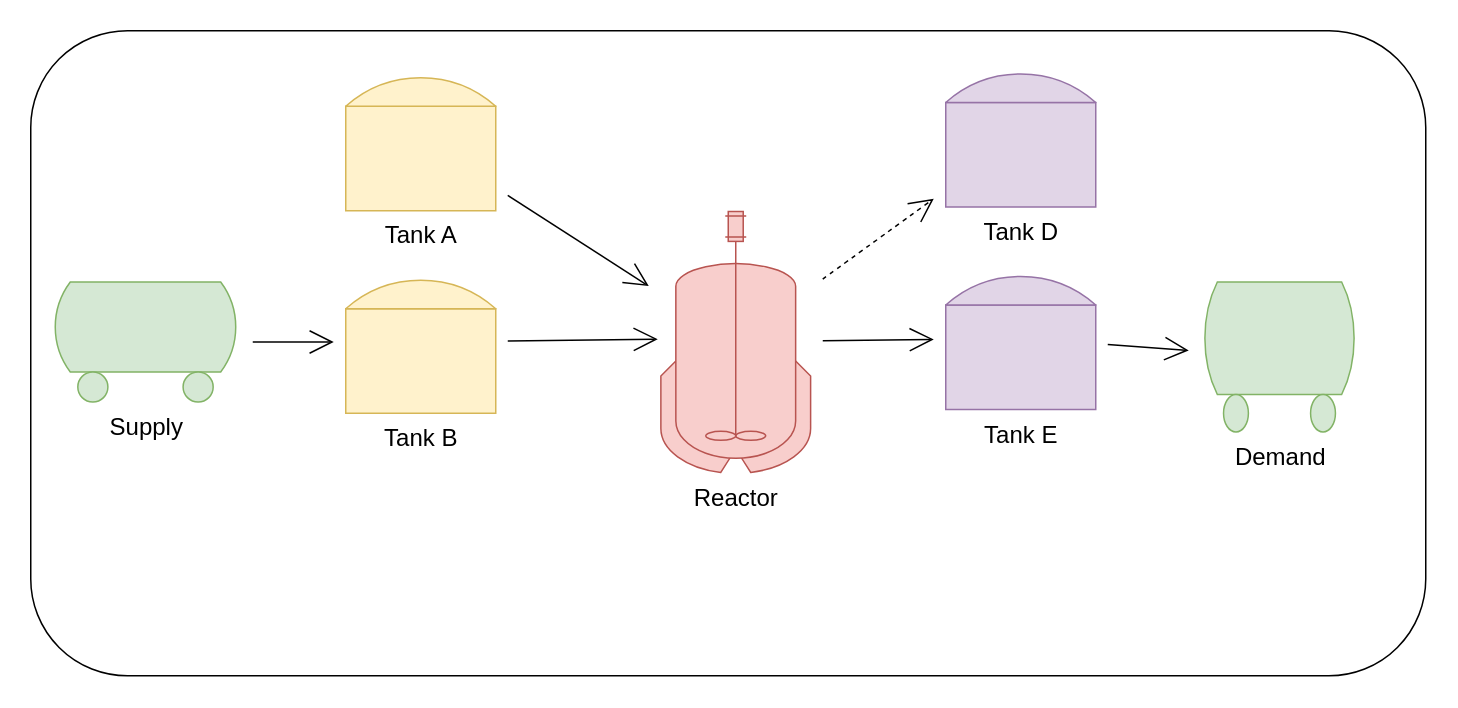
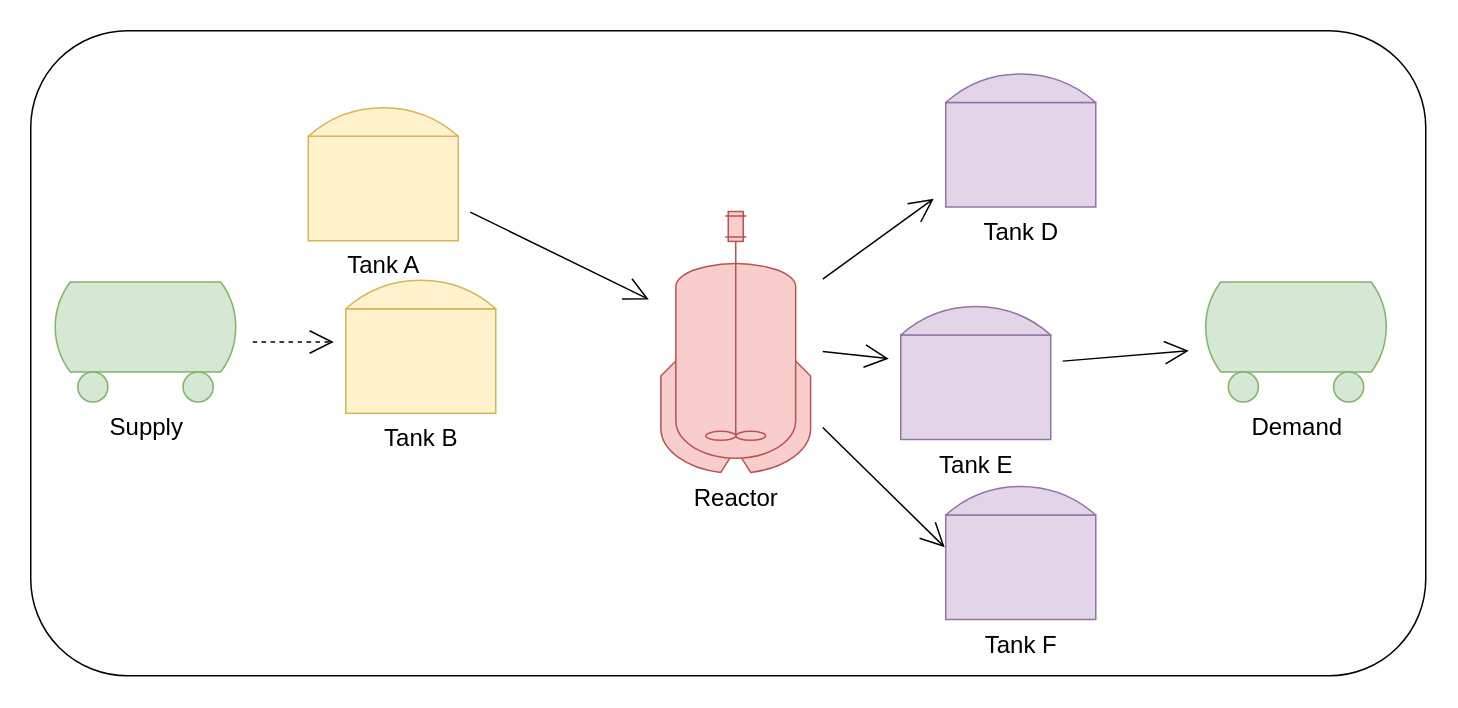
(421, 140) -> (383, 170)
(877, 239) -> (877, 239)
(1021, 338) -> (976, 368)
(581, 340) -> none
(291, 342) -> (291, 342)
(1280, 357) -> (1296, 342)
none -> (883, 486)
none -> (1021, 548)
